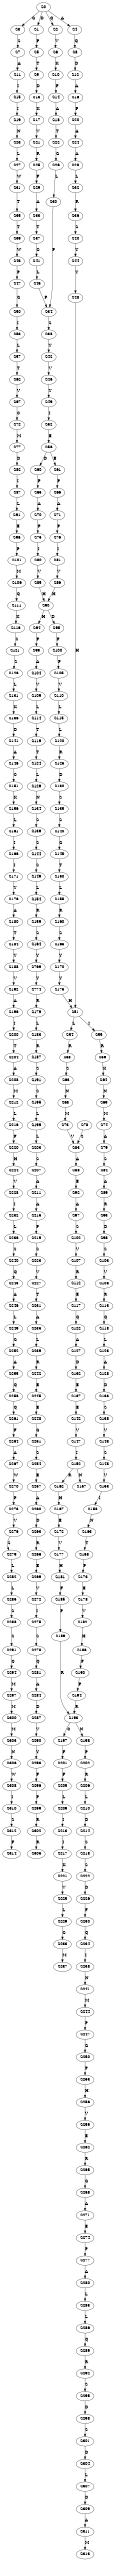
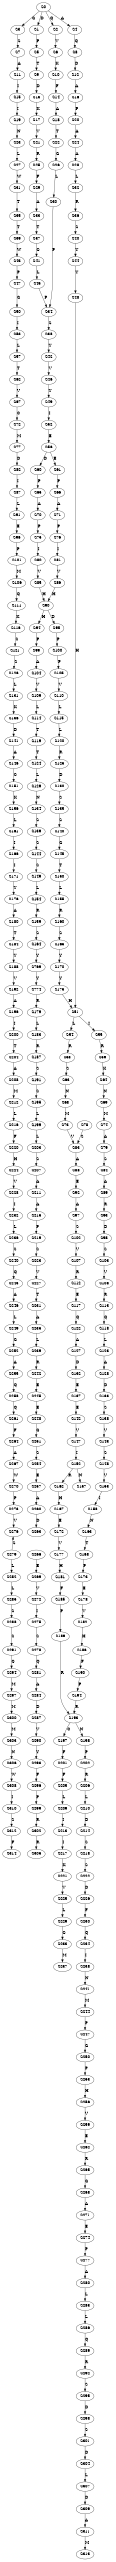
(8, 1542) -> (12, 1545)
(36, 1542) -> none
